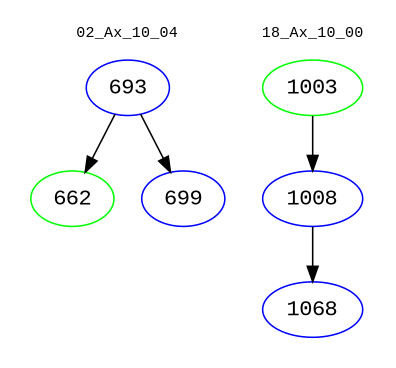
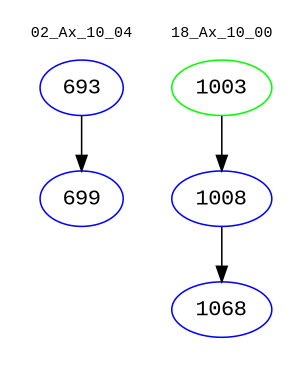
(72, 199) -> none
